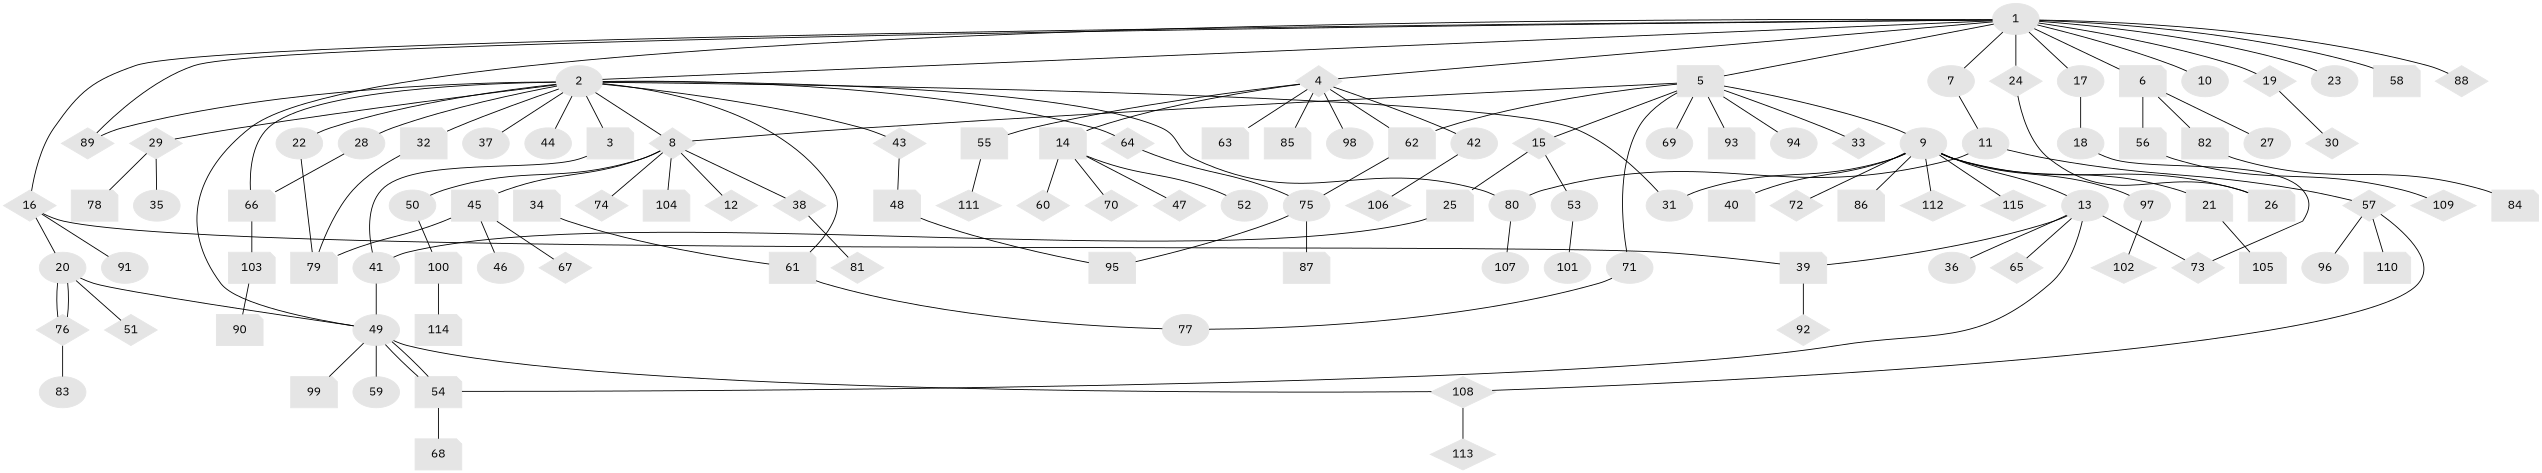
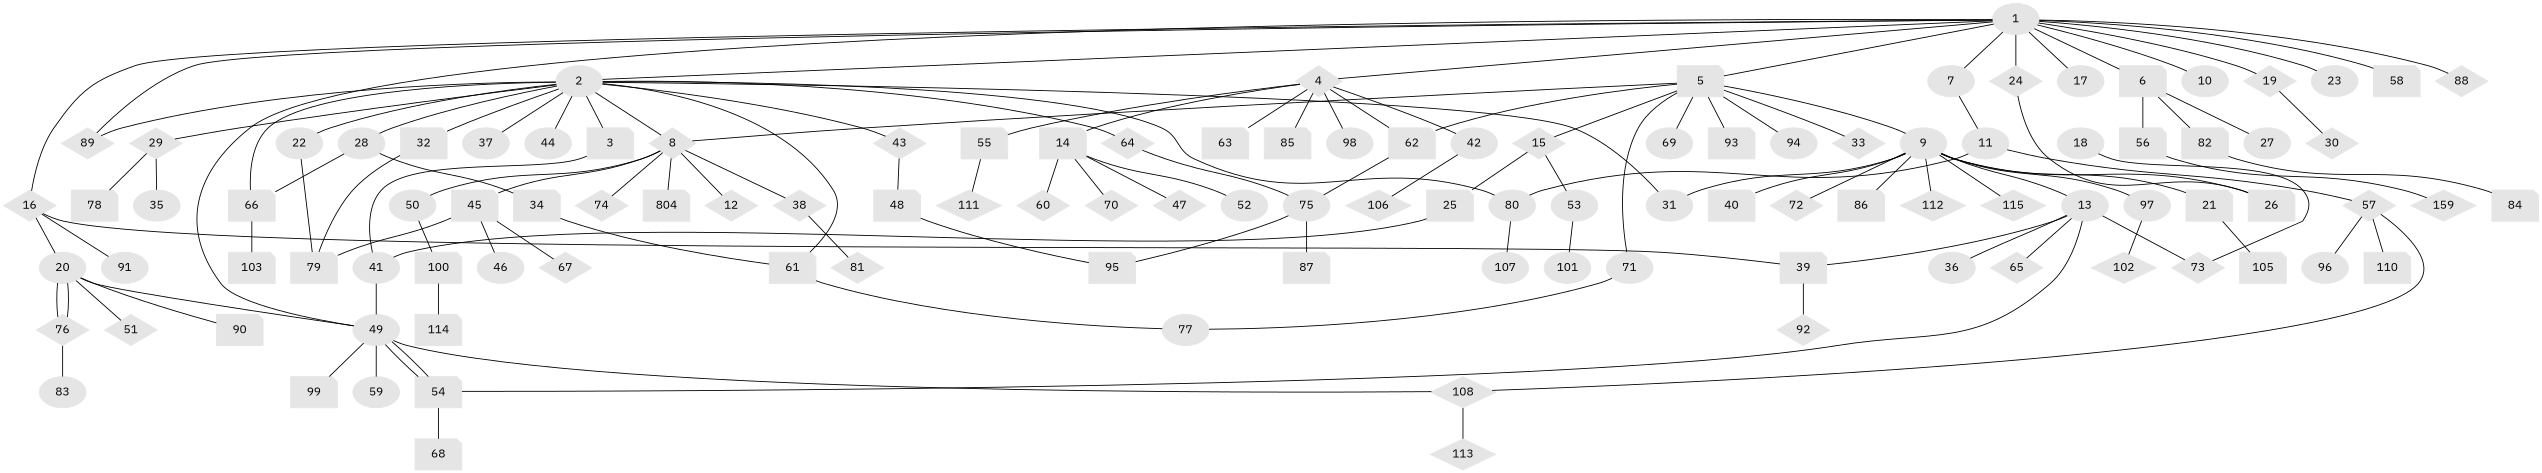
(2081, 112) -> none
none -> (450, 175)
(666, 206) -> (666, 206)
(2444, 206) -> (2444, 206)
(247, 294) -> (148, 302)
